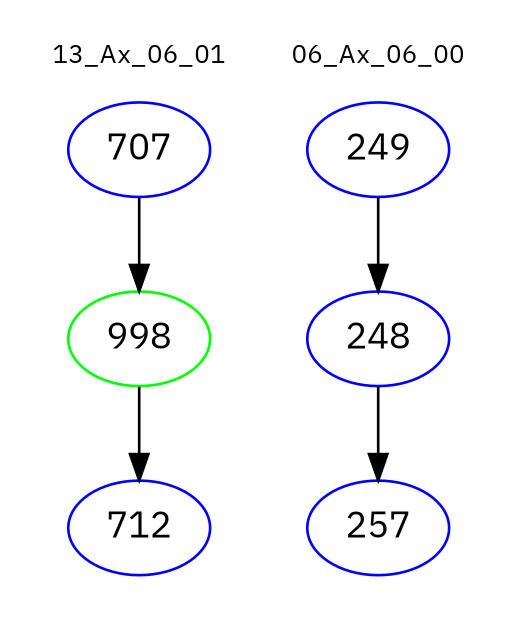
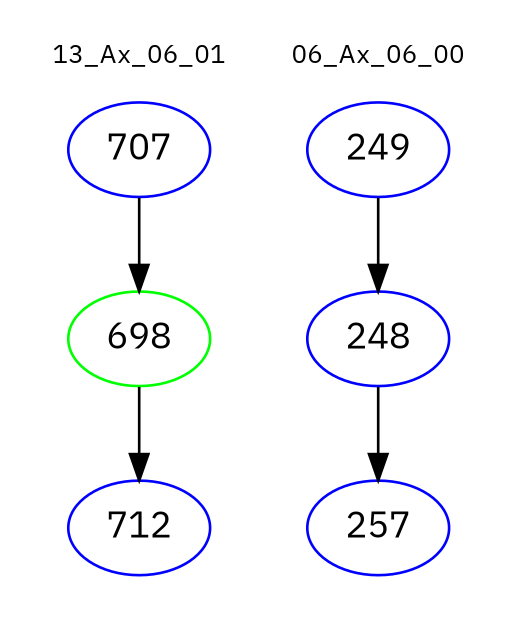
(139, 339) -> (139, 339)
